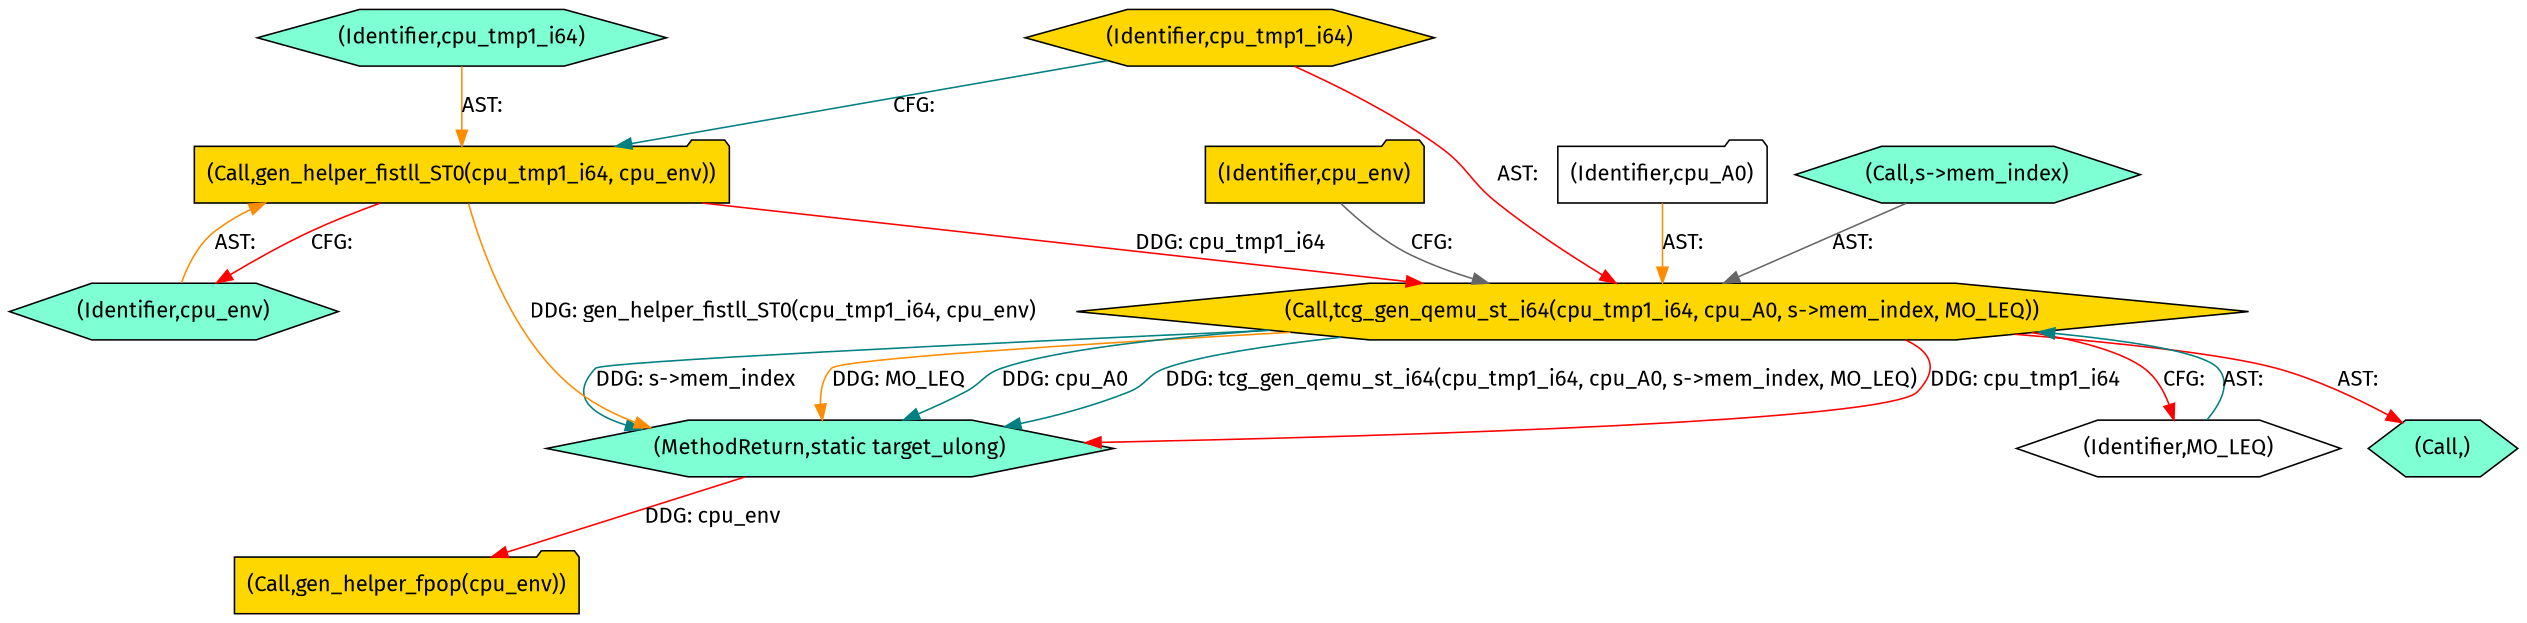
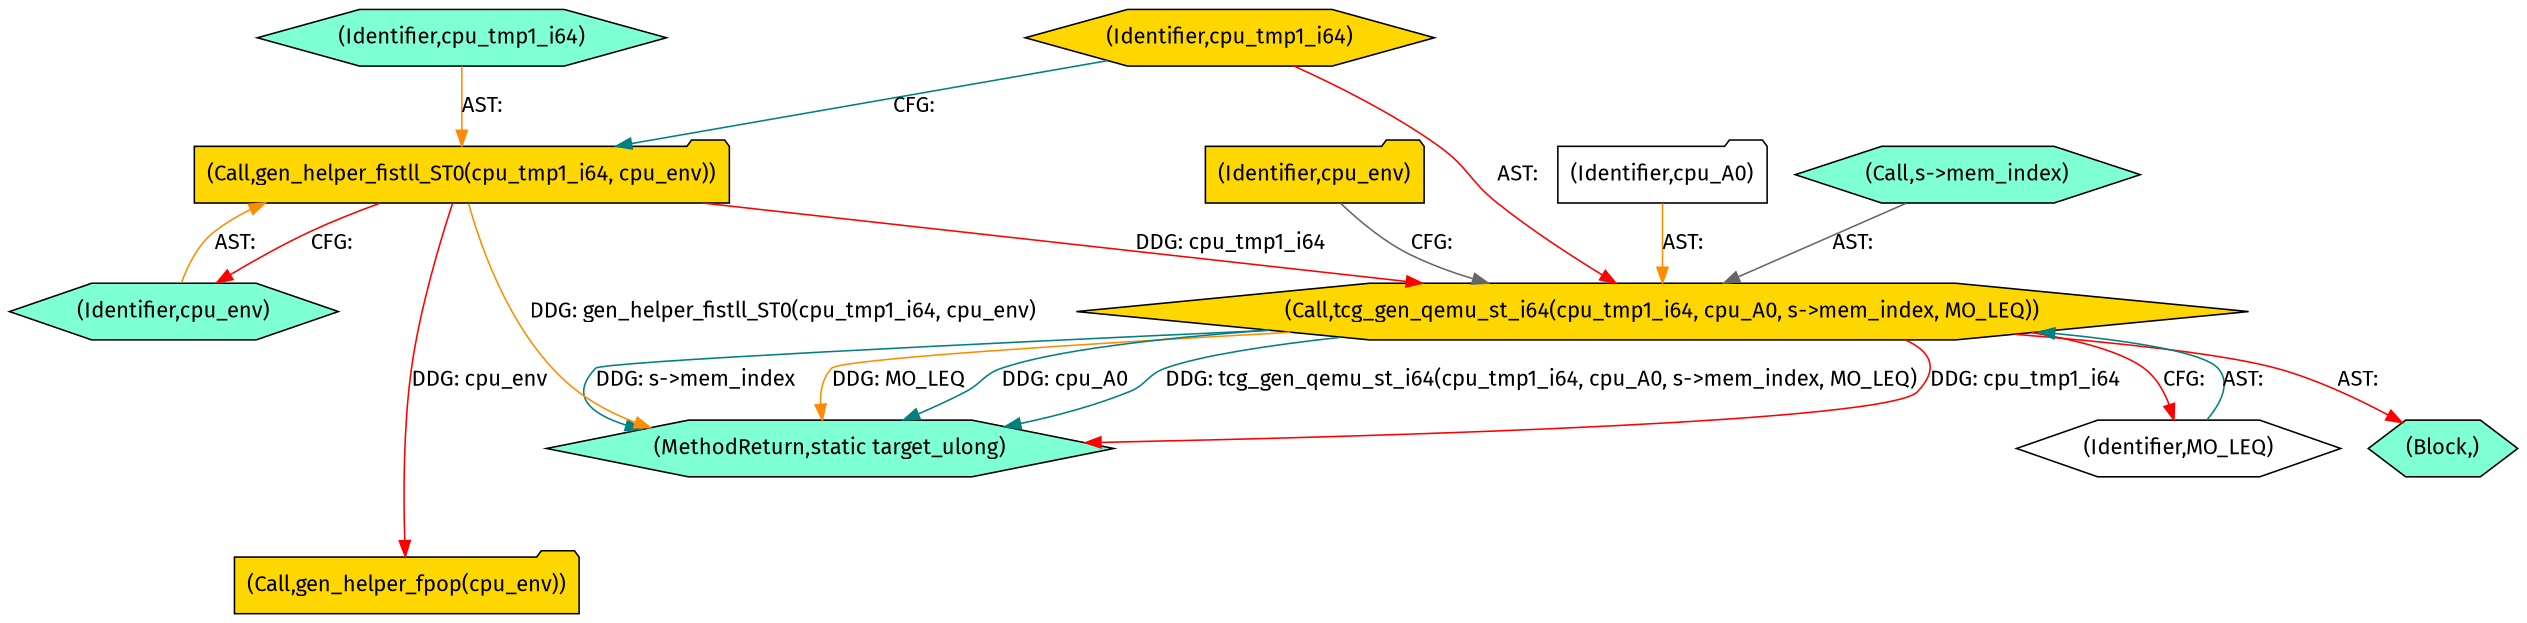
(2443, 448) -> (2443, 448)
(626, 515) -> (411, 369)
